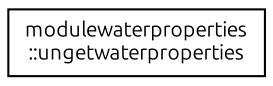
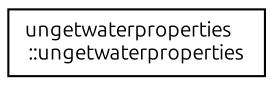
(137, 43) -> (137, 43)
